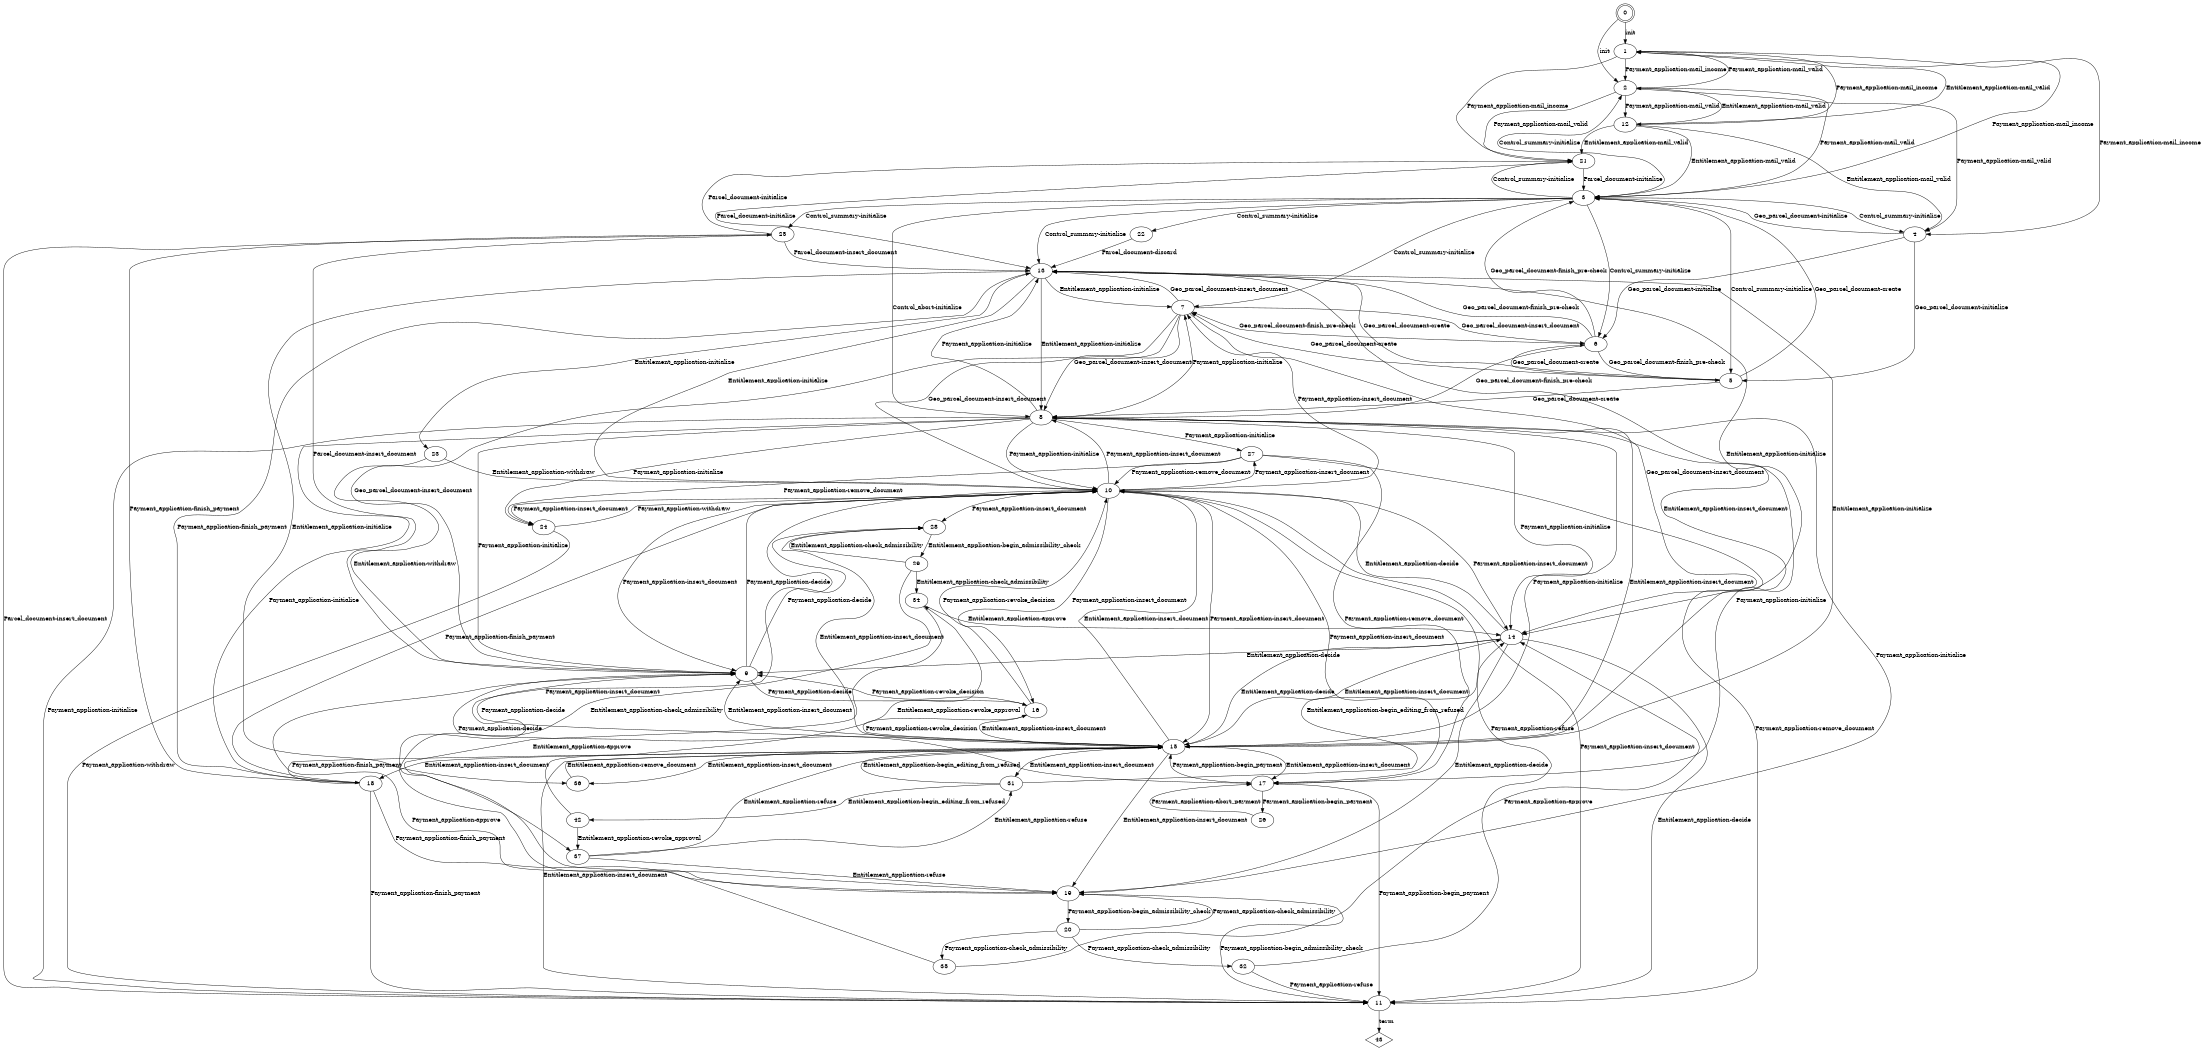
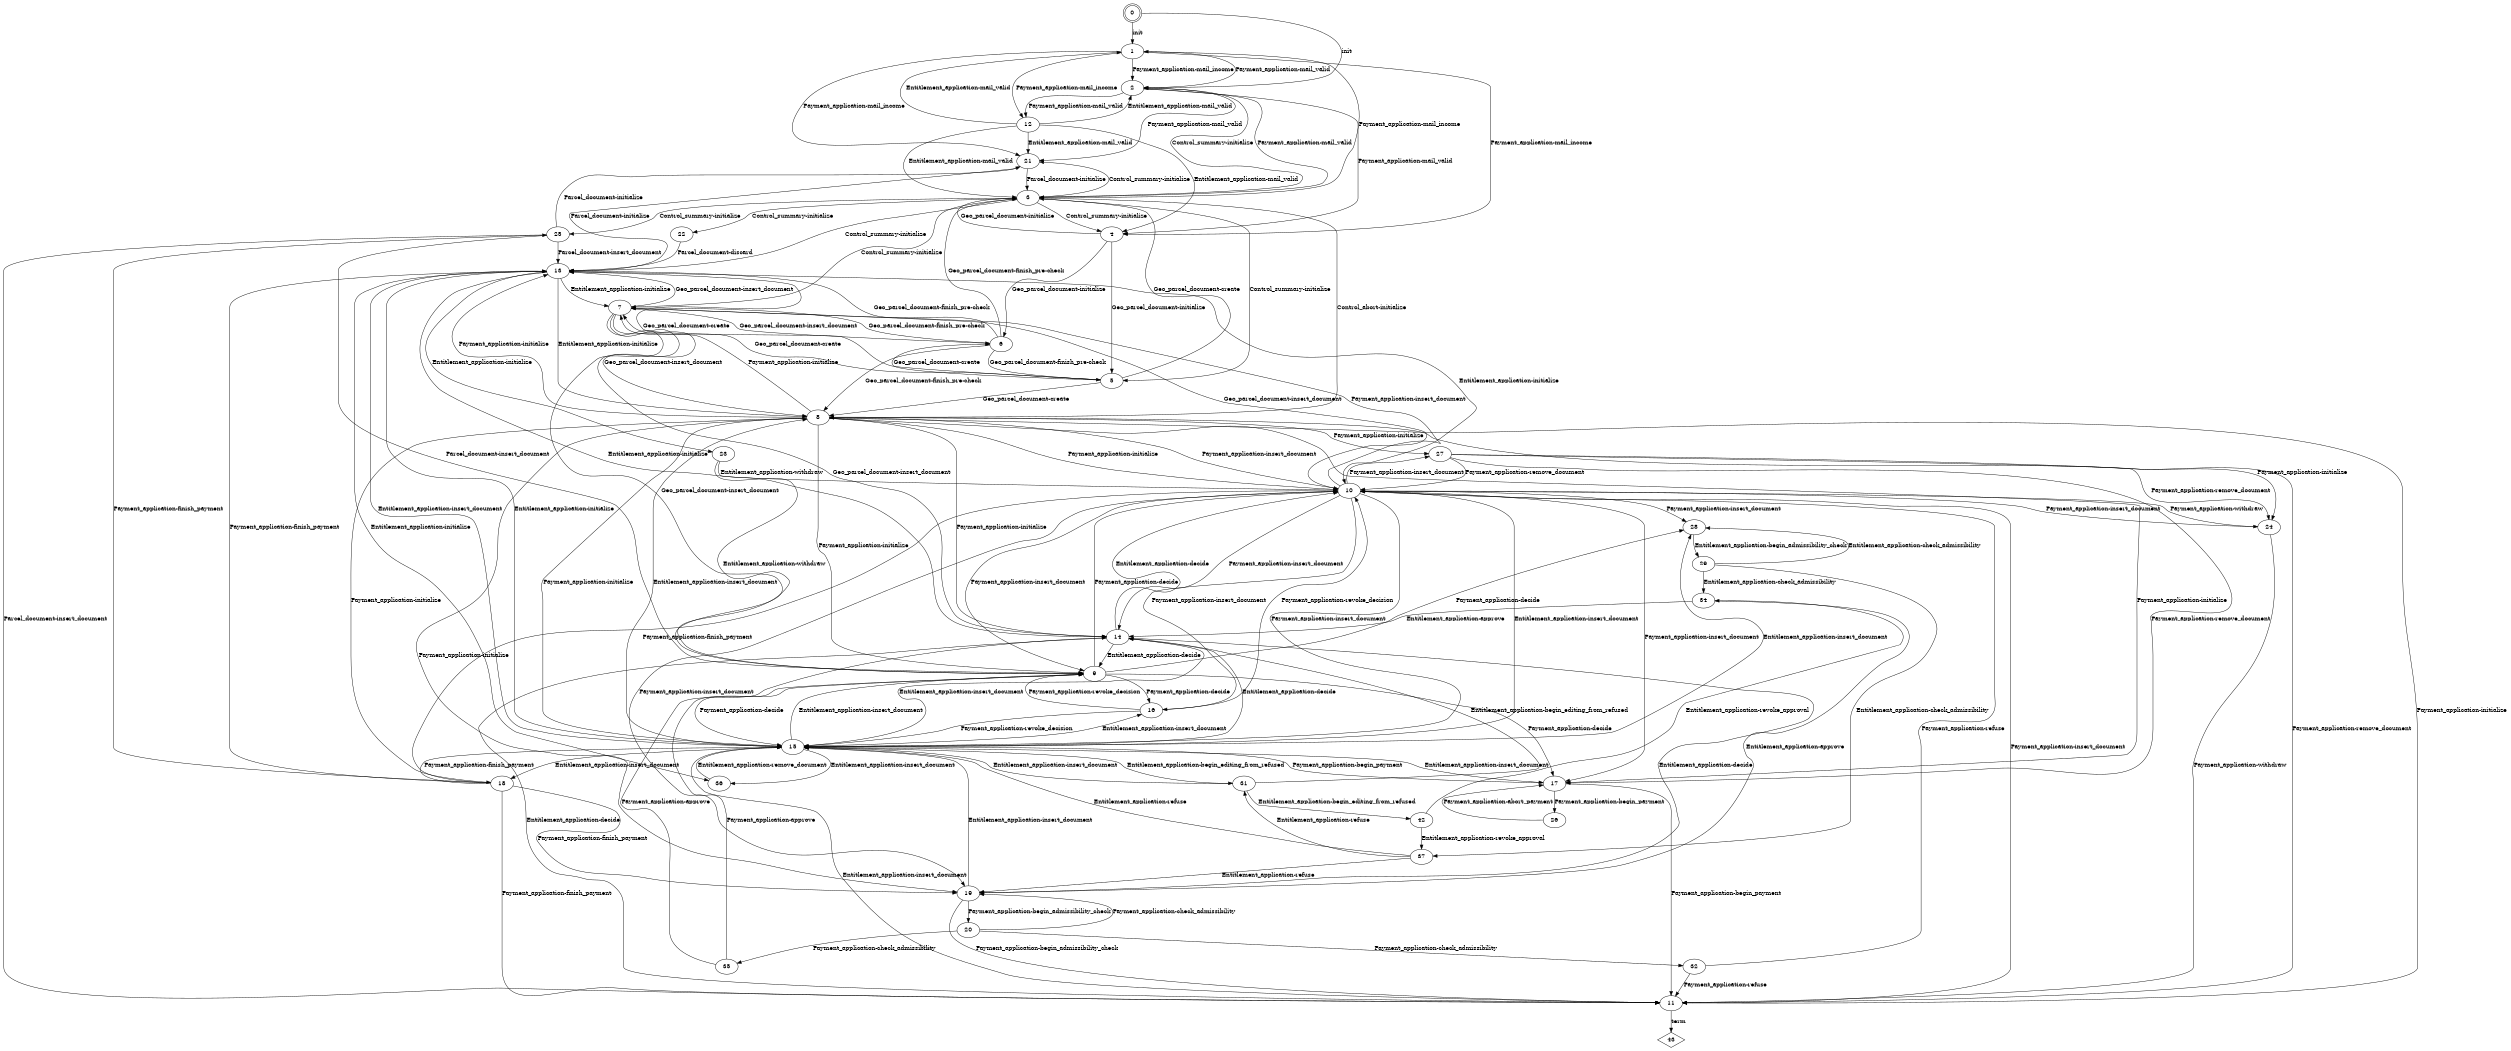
(1609, 268) -> none
(1120, 817) -> (953, 761)
